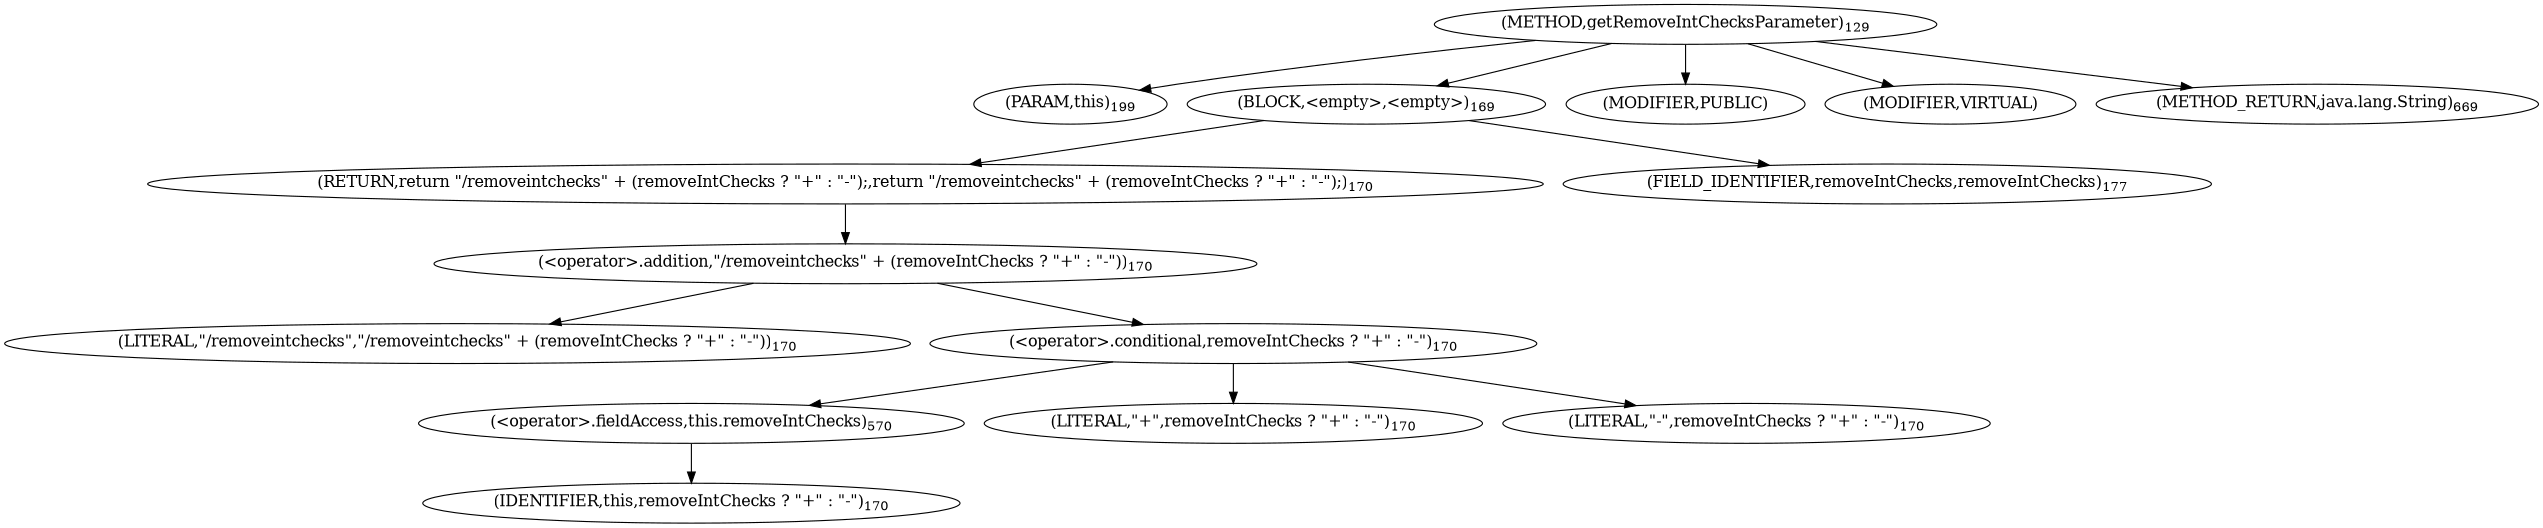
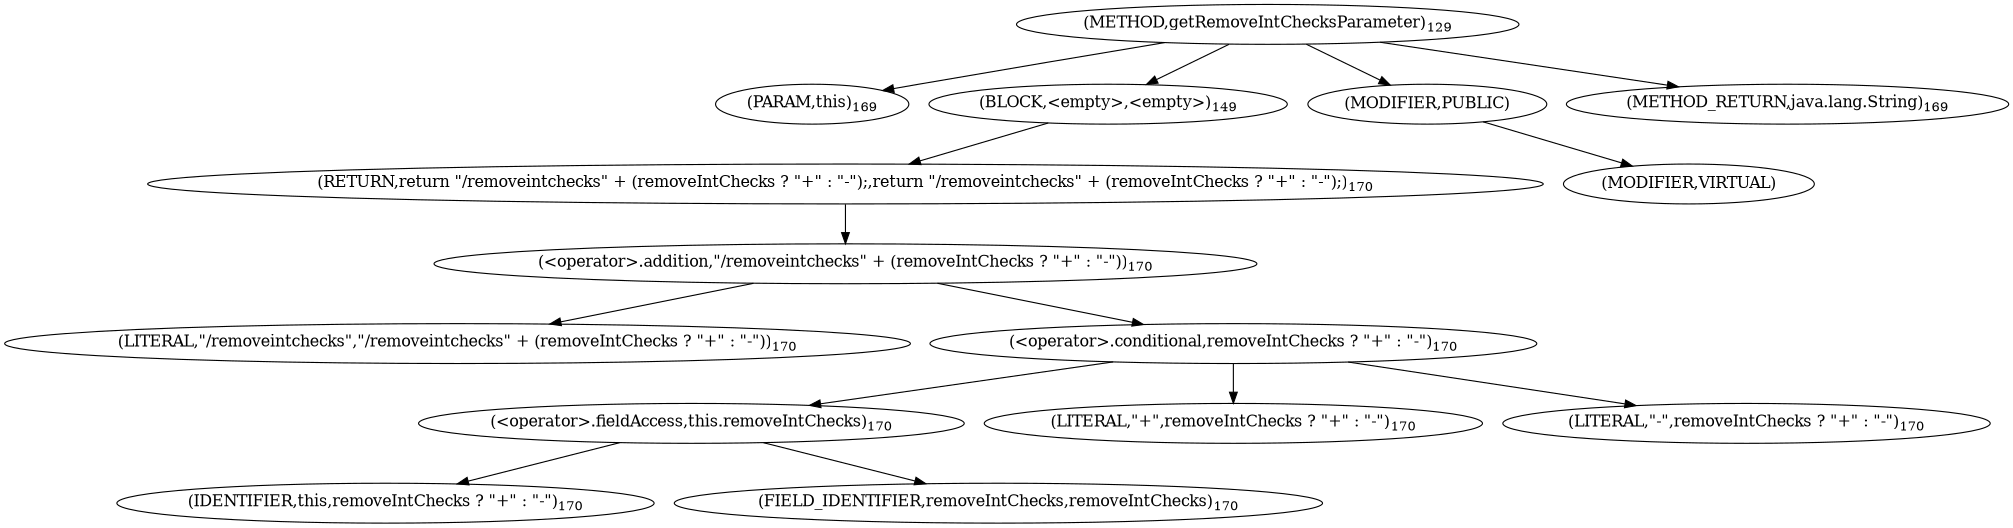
(1815, 64) -> (1552, 142)
(1123, 103) -> (865, 103)
(1483, 103) -> (1224, 103)
(2466, 103) -> (1936, 103)
(1614, 142) -> (839, 462)
(2115, 182) -> (1226, 502)
(880, 422) -> (880, 422)
